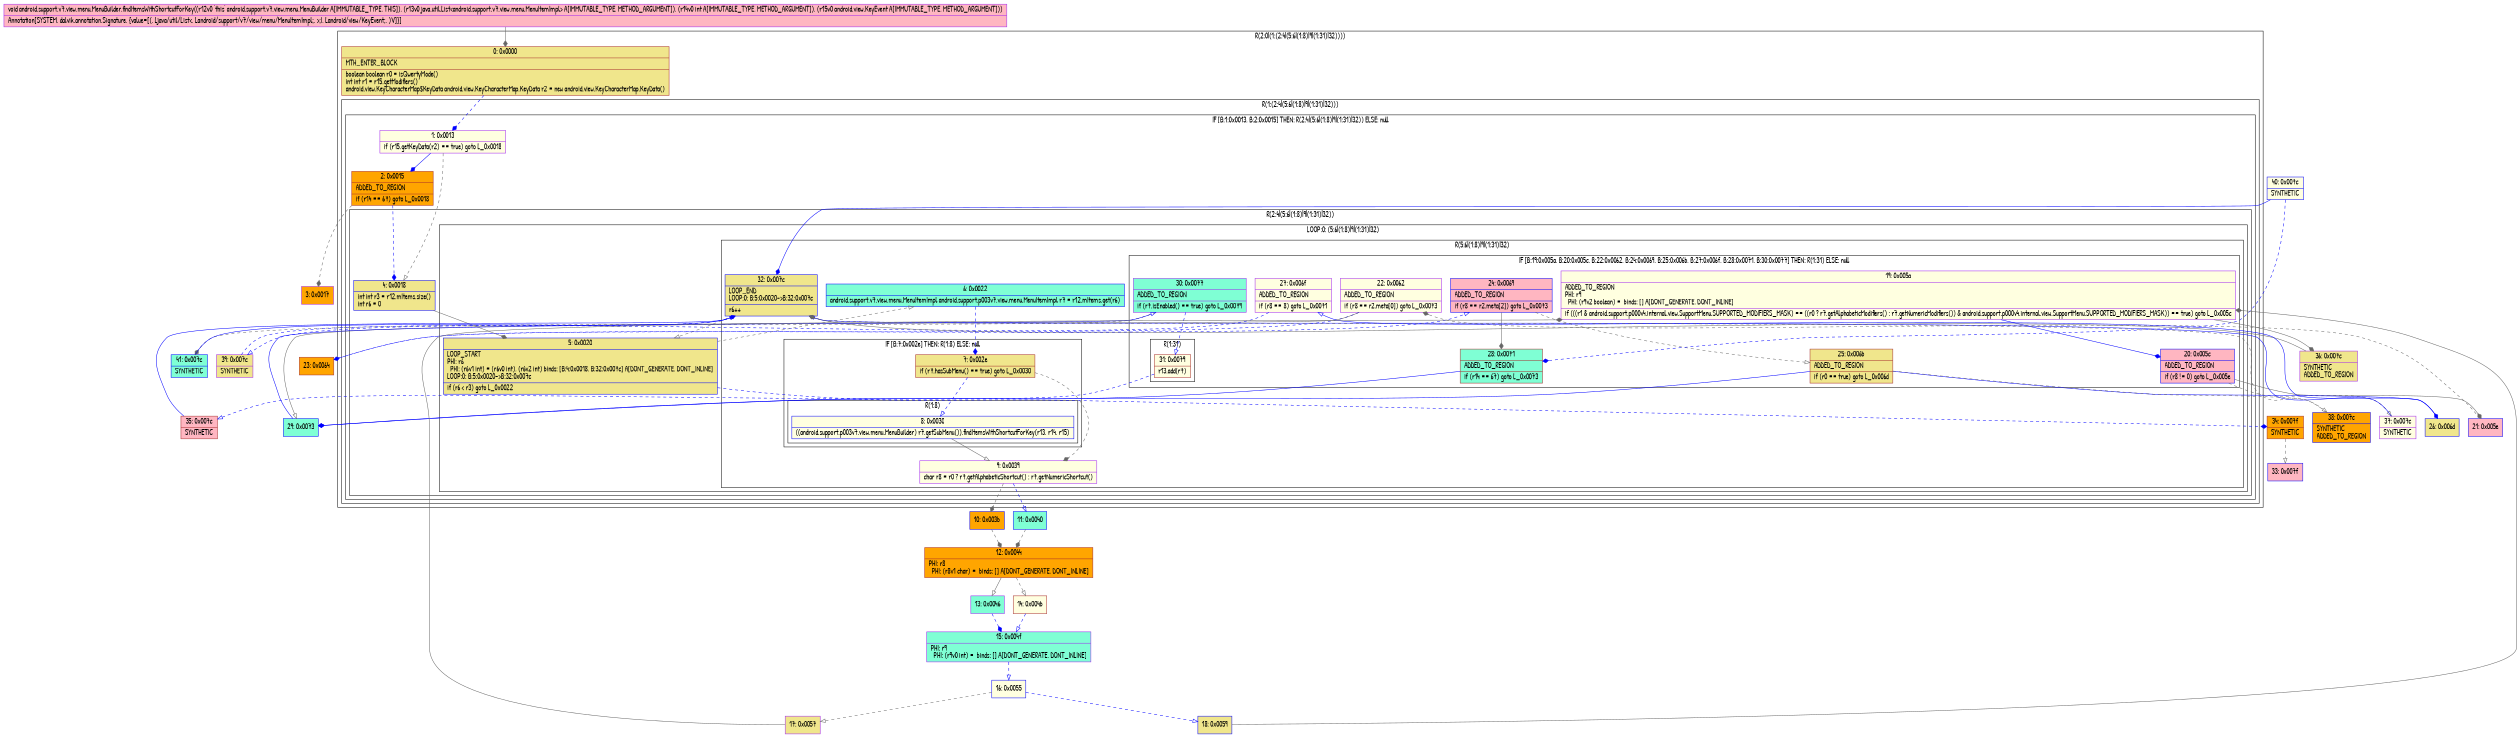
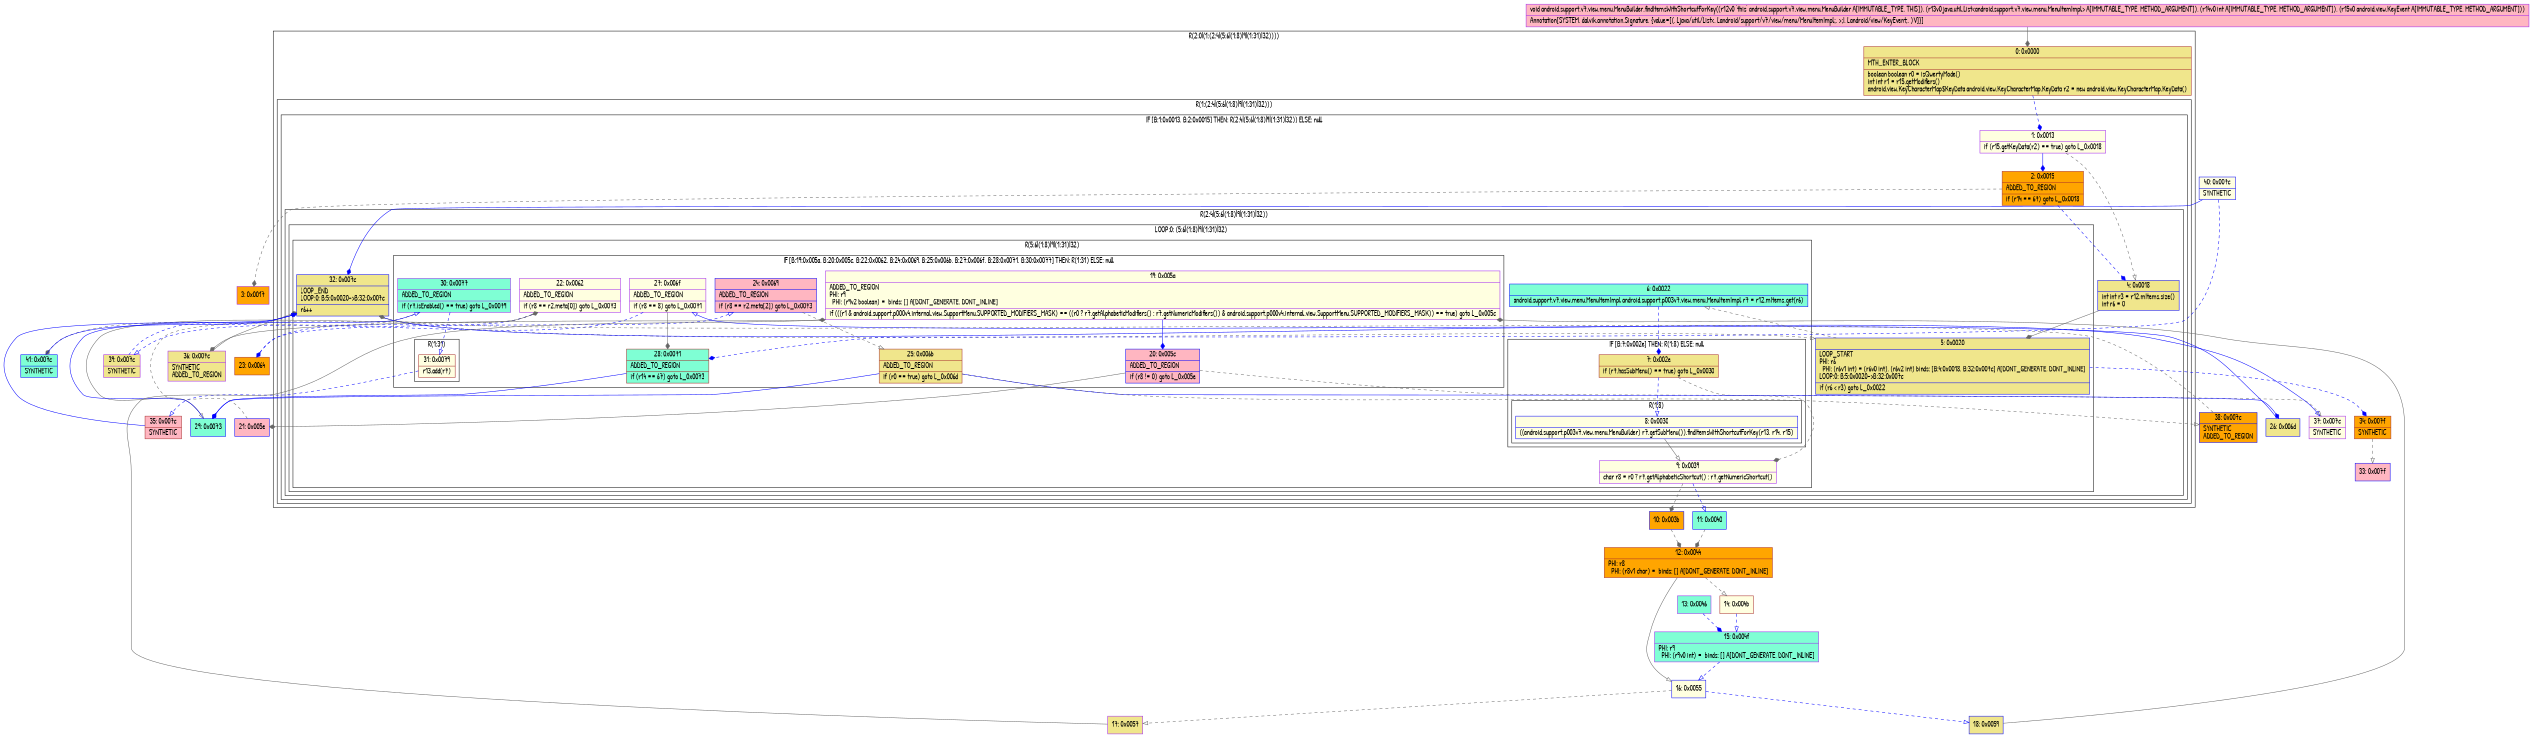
(1630, 323) -> (1308, 331)
(1501, 332) -> (668, 331)
(998, 584) -> (1651, 629)
